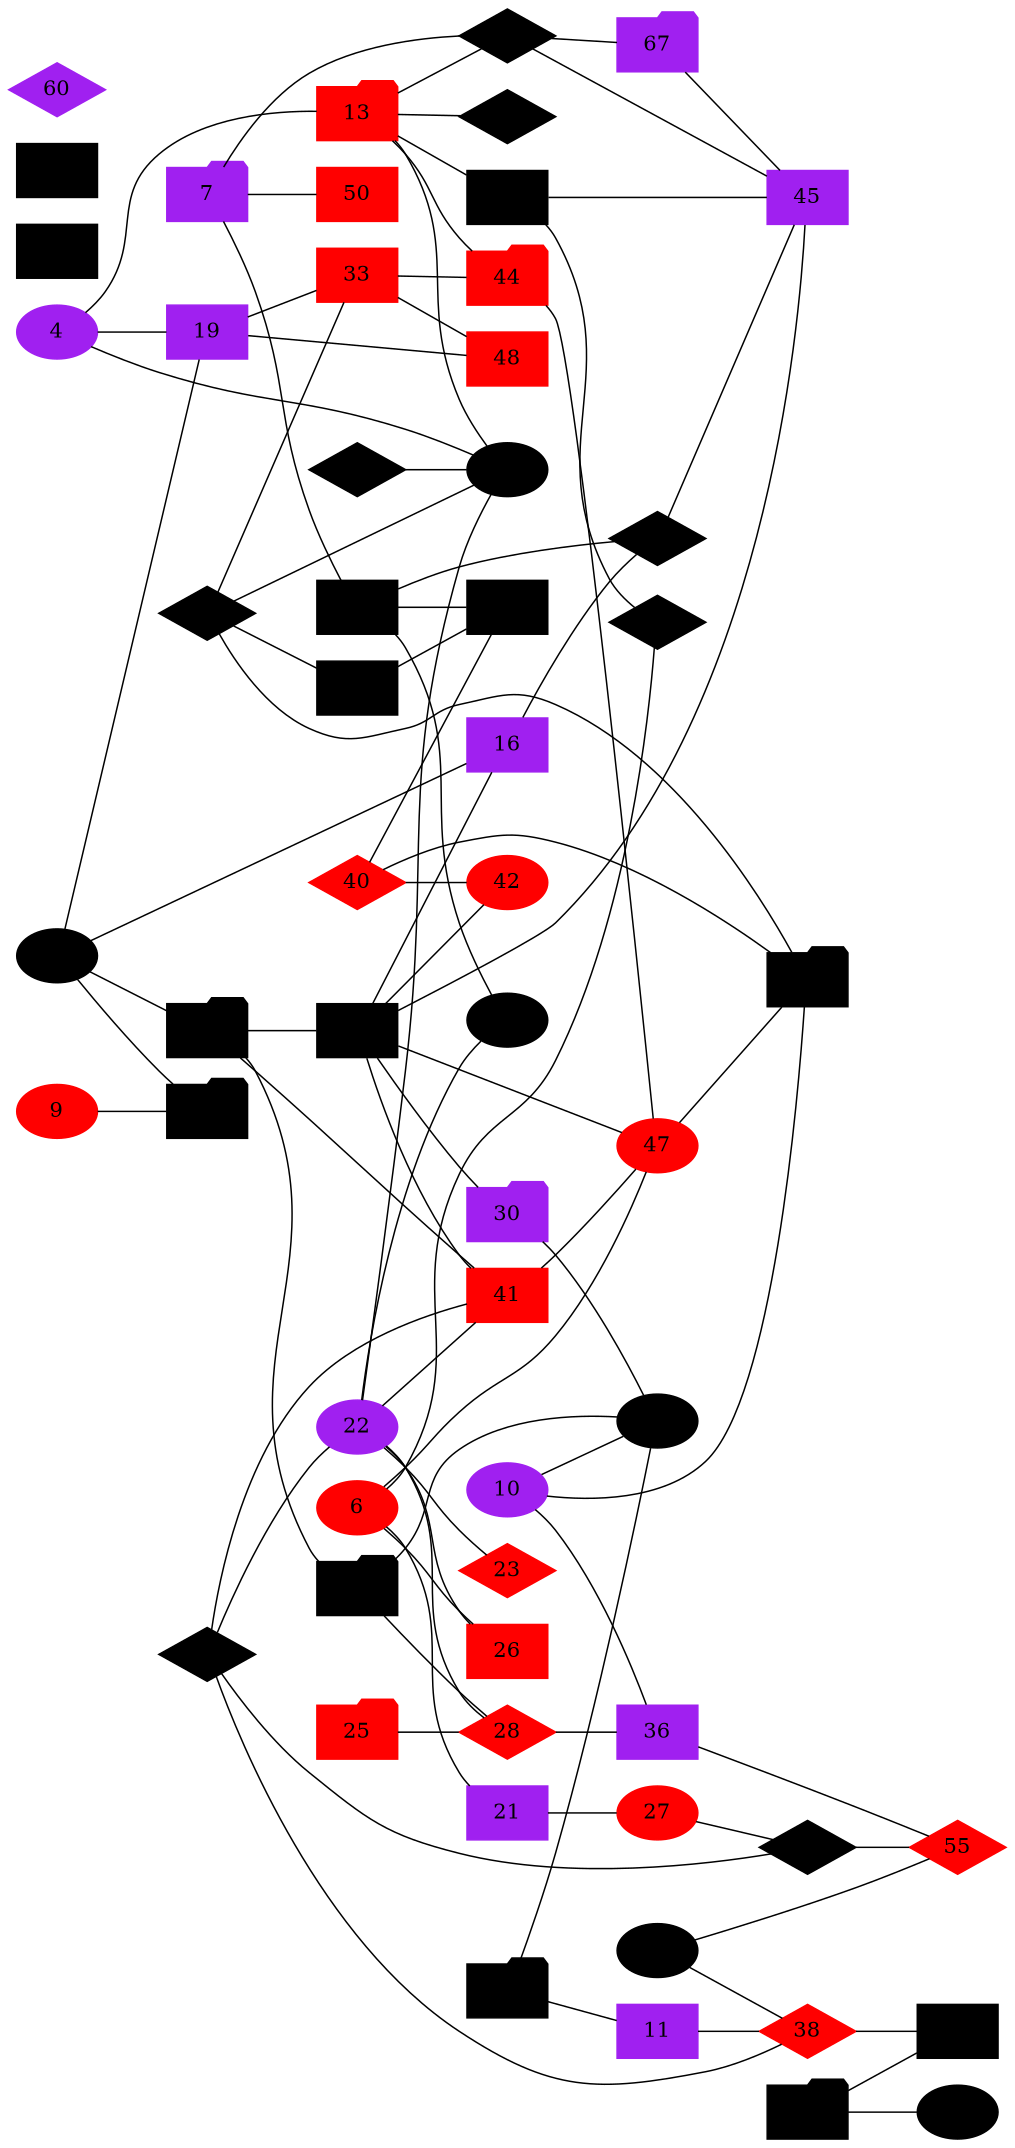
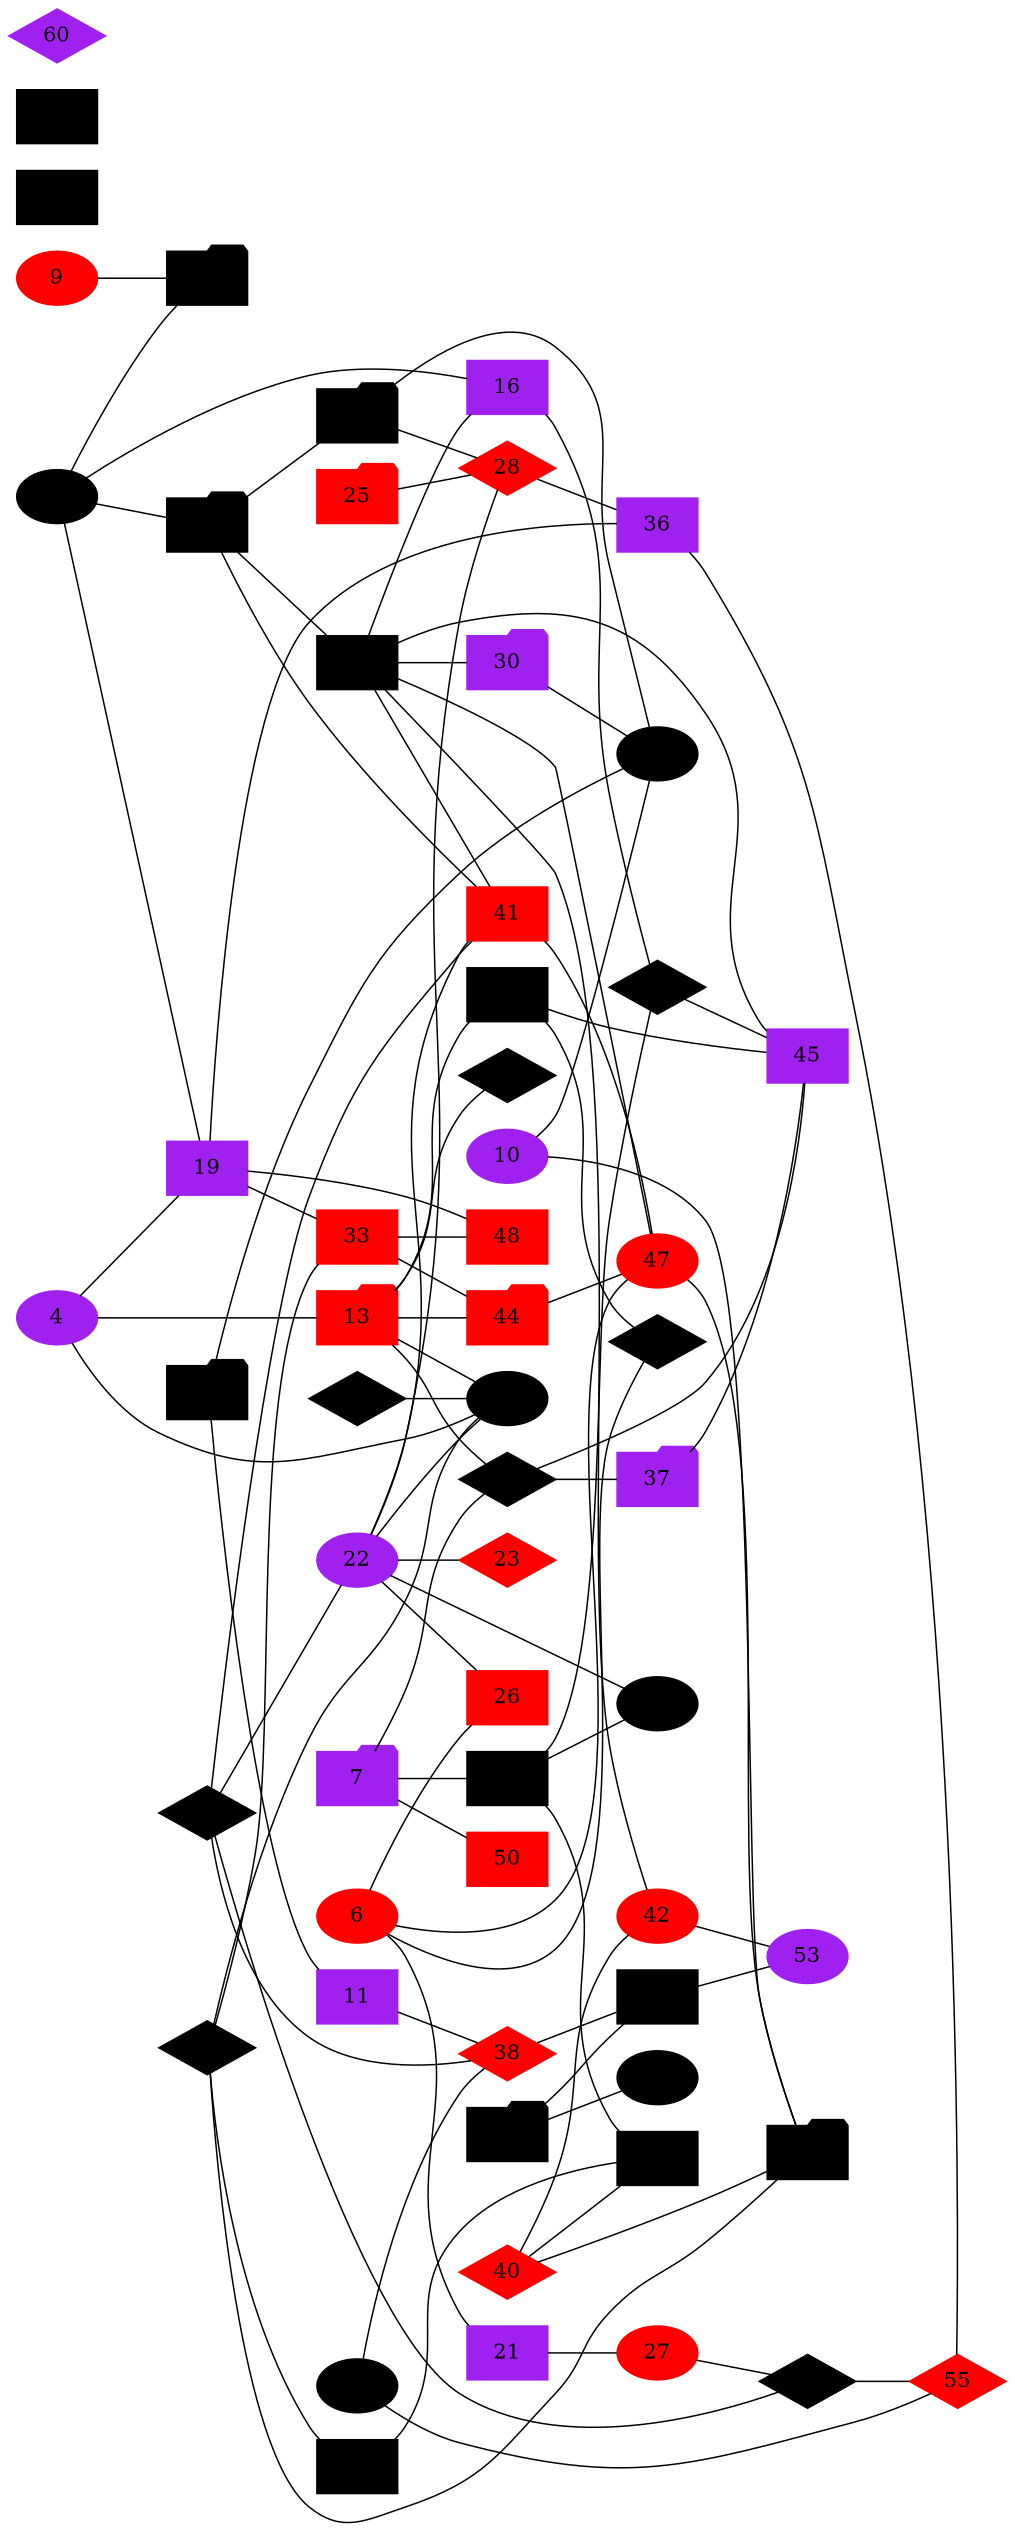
(657, 45) -> (657, 1479)
(600, 1601) -> (268, 713)
none -> (808, 1957)
